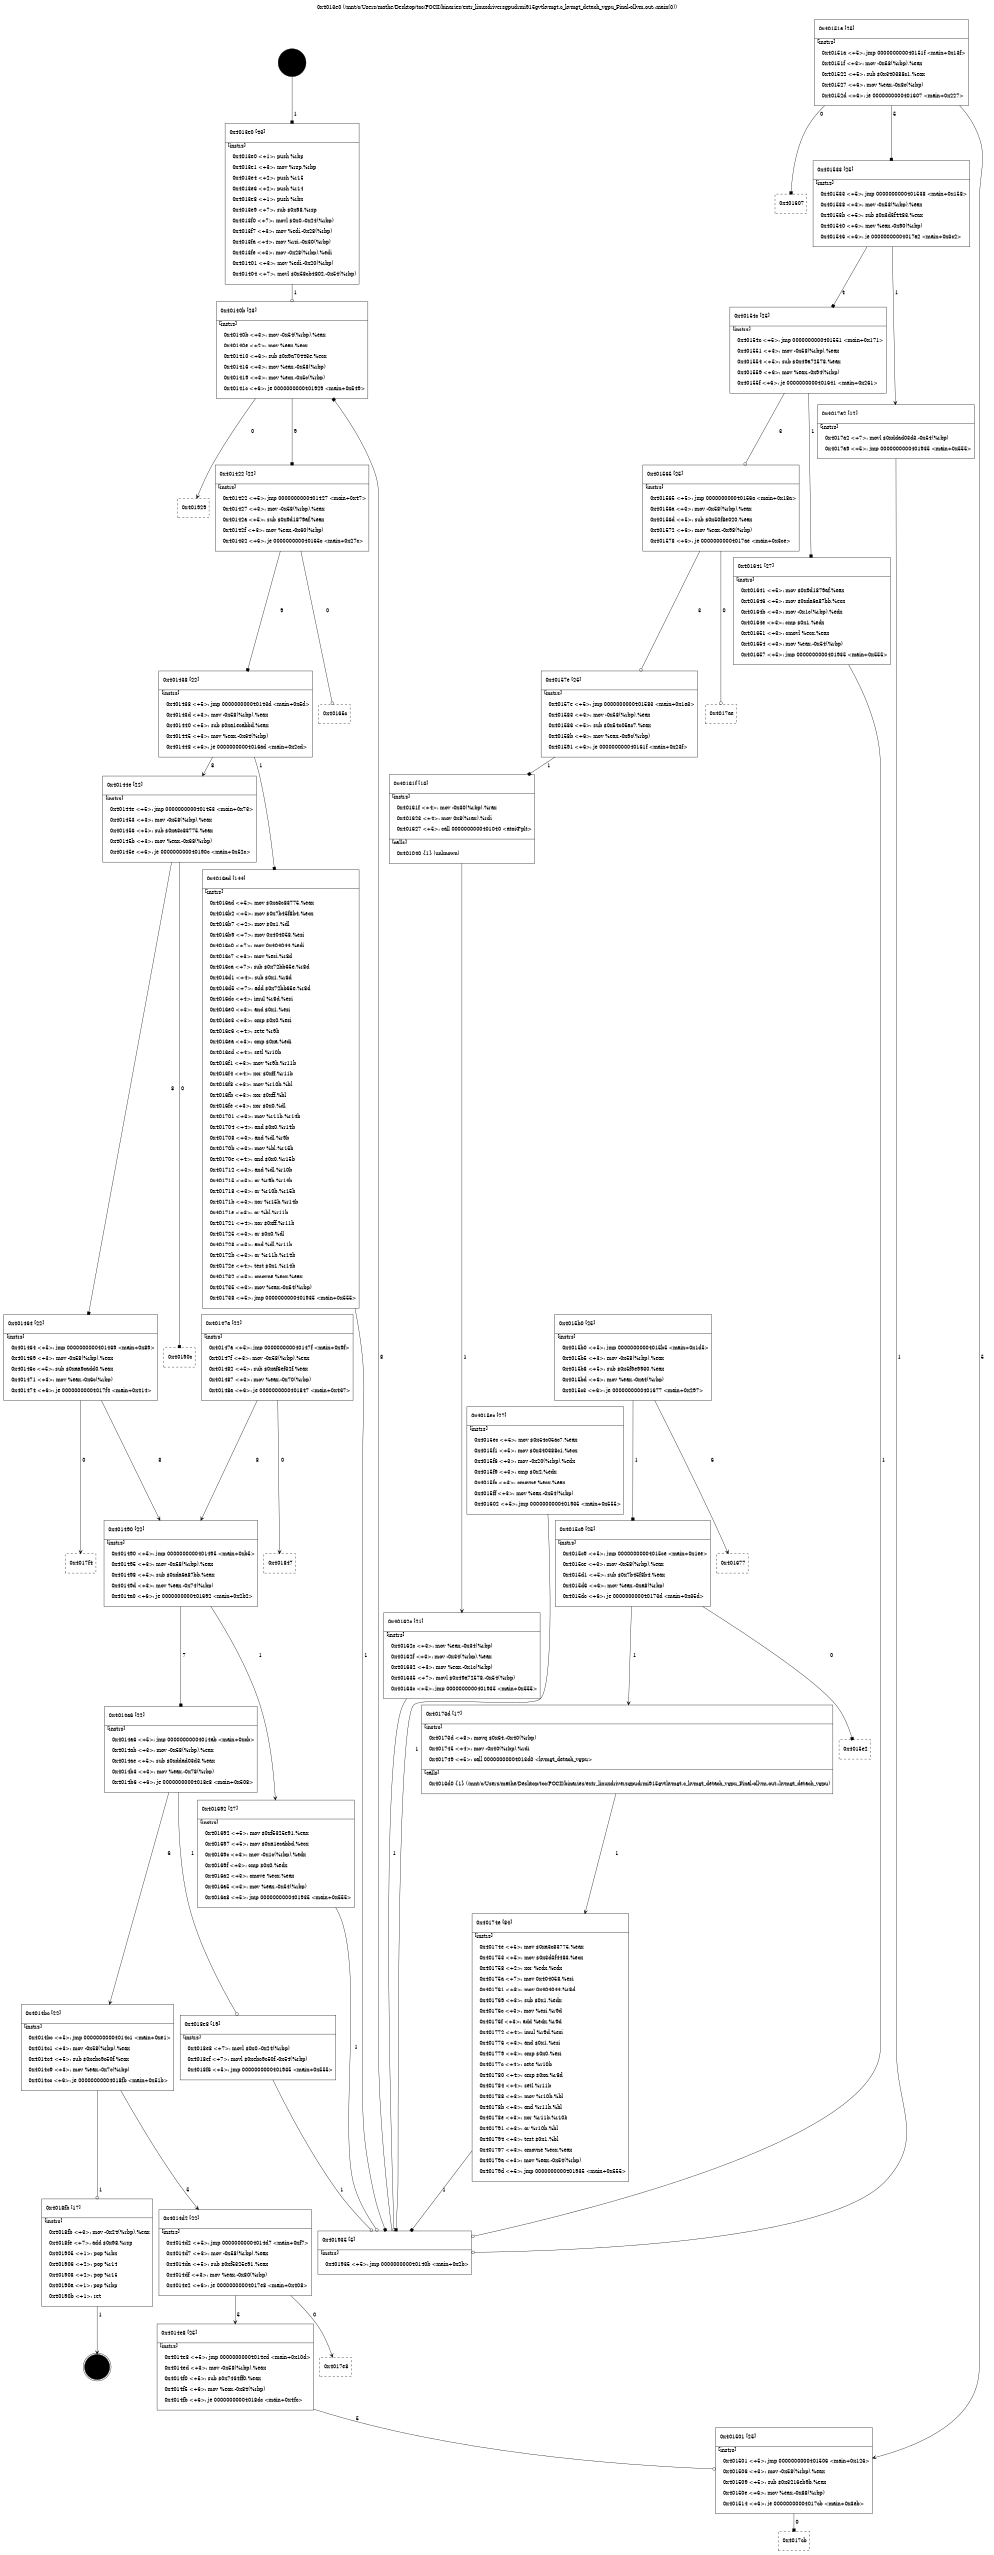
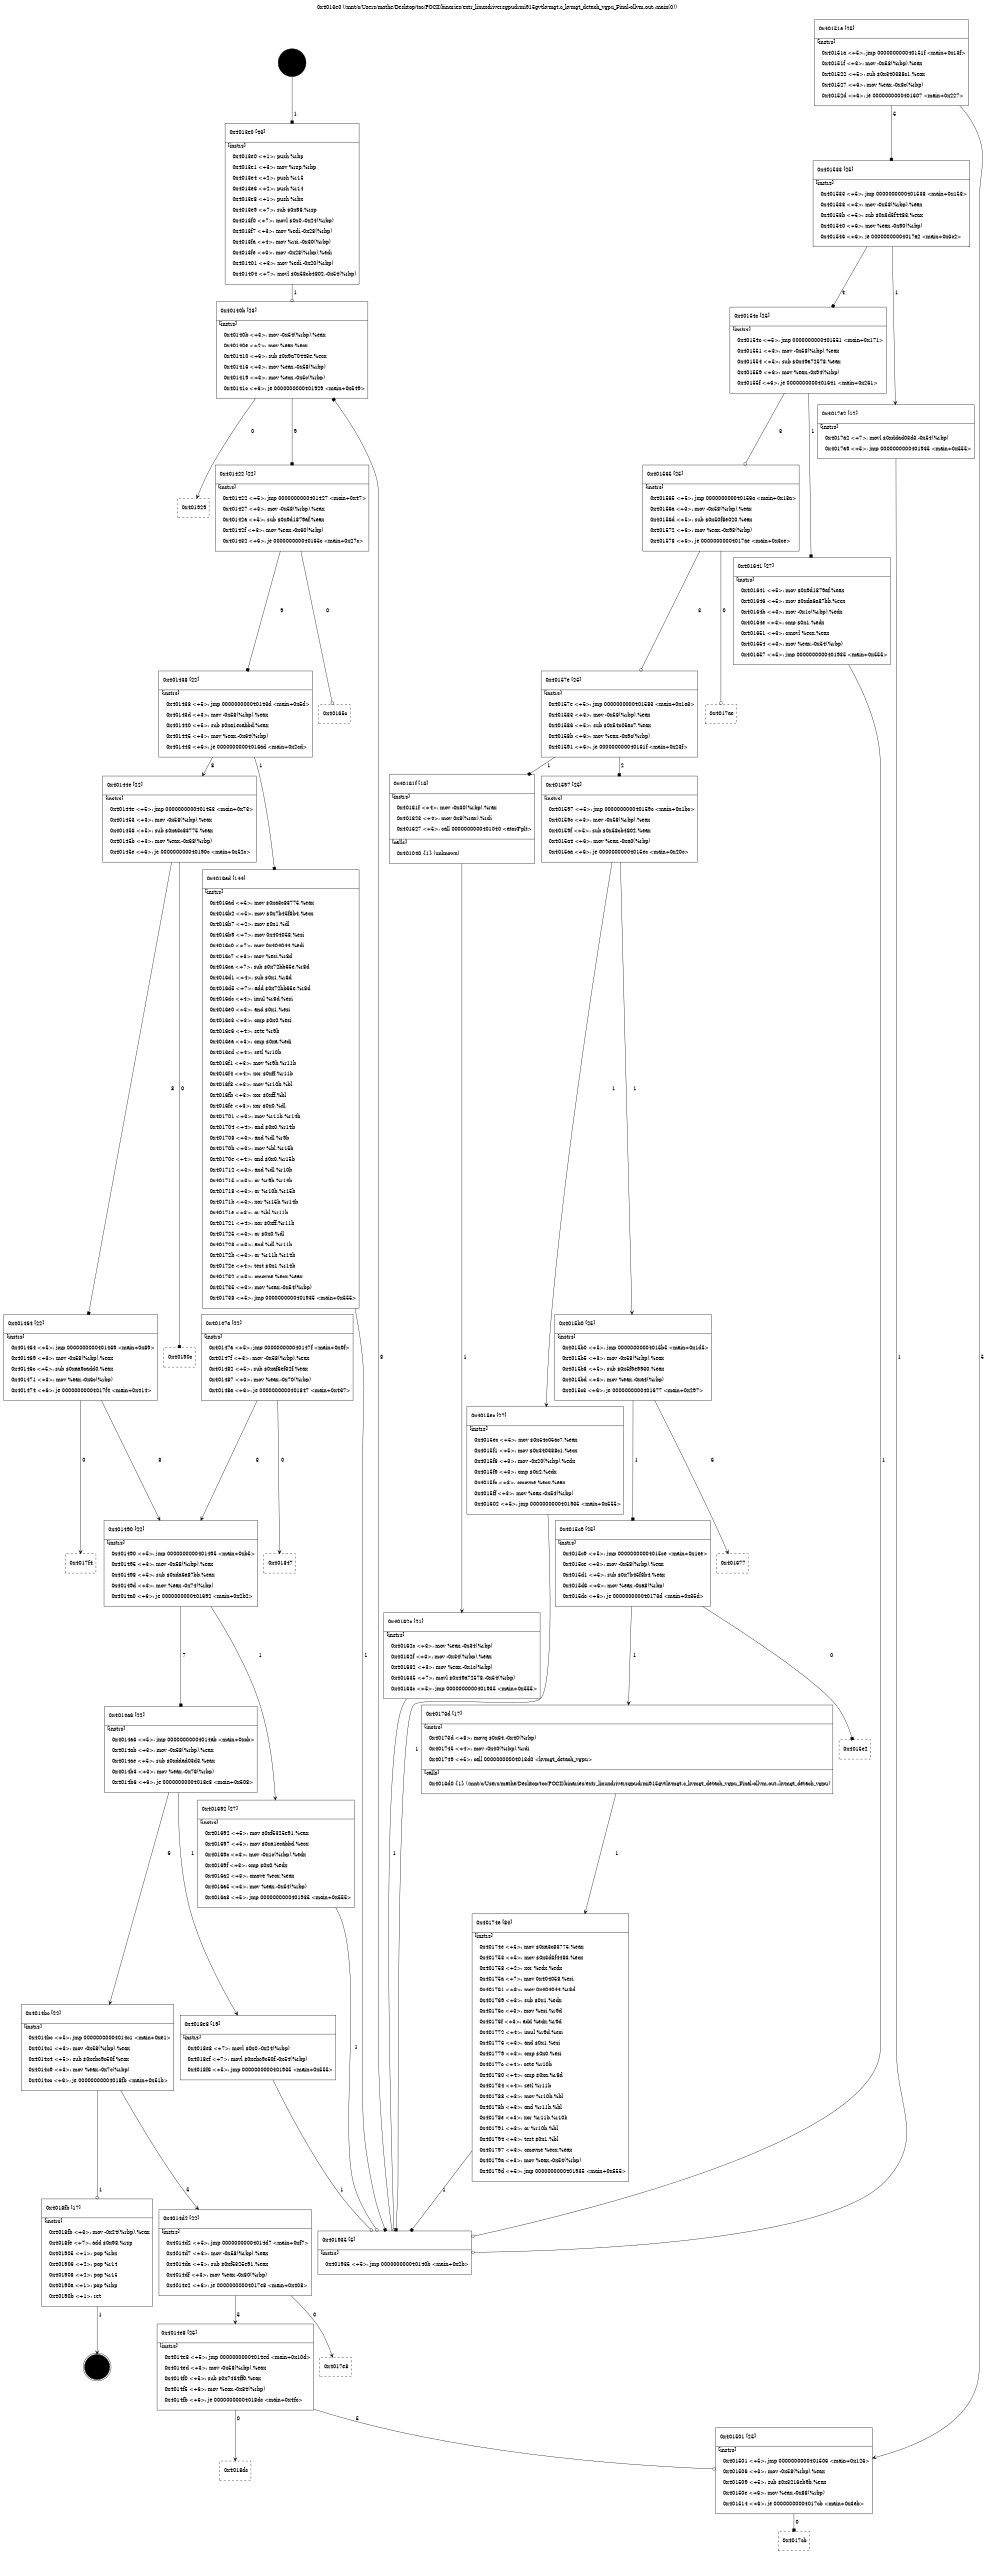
(791, 204) -> none
none -> (619, 819)
(189, 1907) -> (189, 1907)
none -> (235, 2471)
